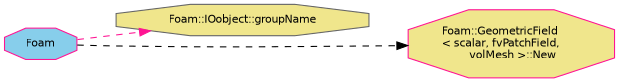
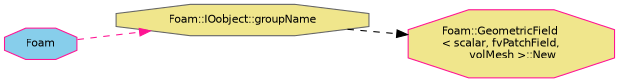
(237, 47) -> (372, 31)
